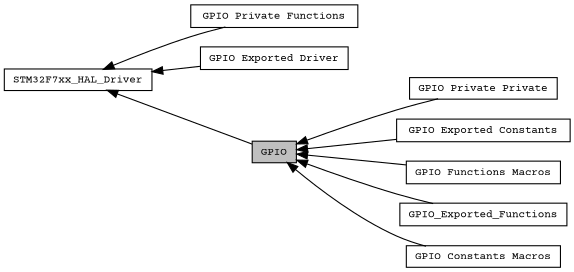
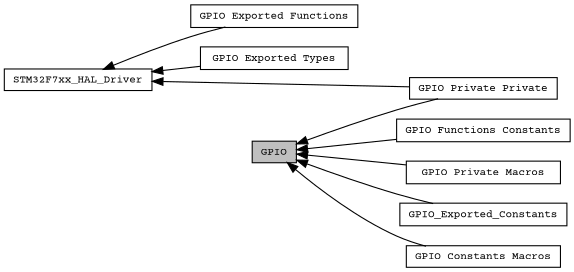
(274, 16) -> (274, 16)
(274, 58) -> (274, 58)
(185, 119) -> (286, 84)
(483, 130) -> (483, 130)
(483, 172) -> (483, 172)
(483, 214) -> (483, 214)
